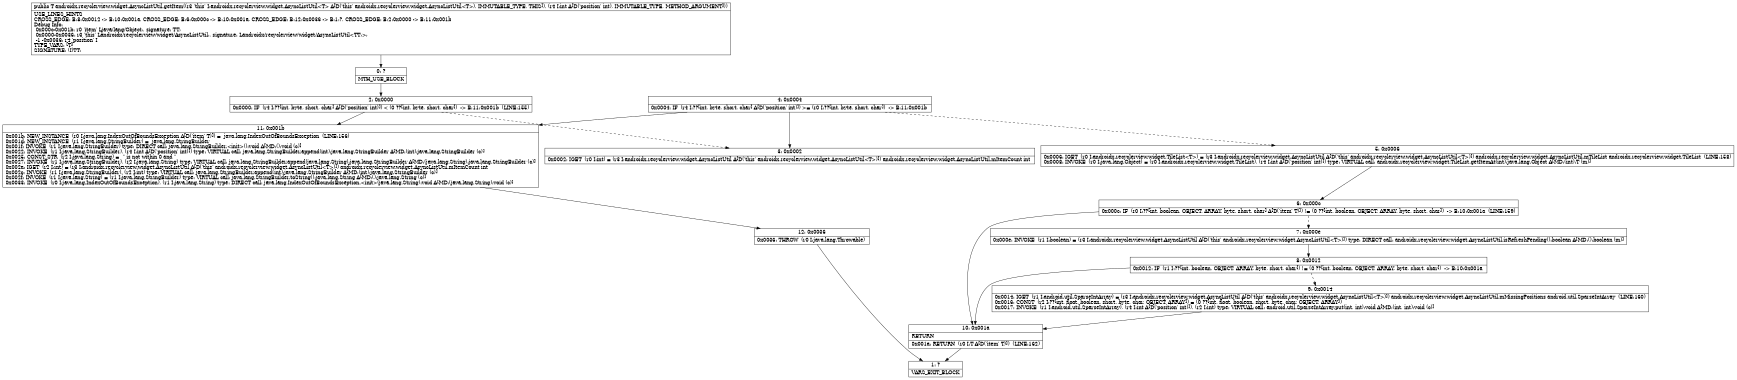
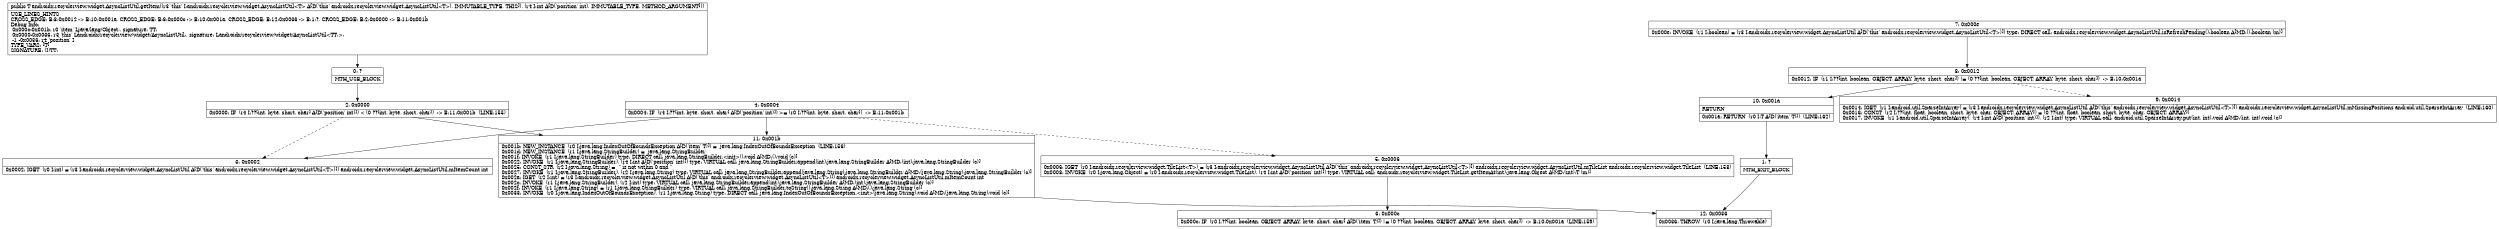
(1309, 220) -> none
(994, 225) -> none
(864, 305) -> (1743, 192)
(1124, 320) -> none
(936, 373) -> (1766, 170)
